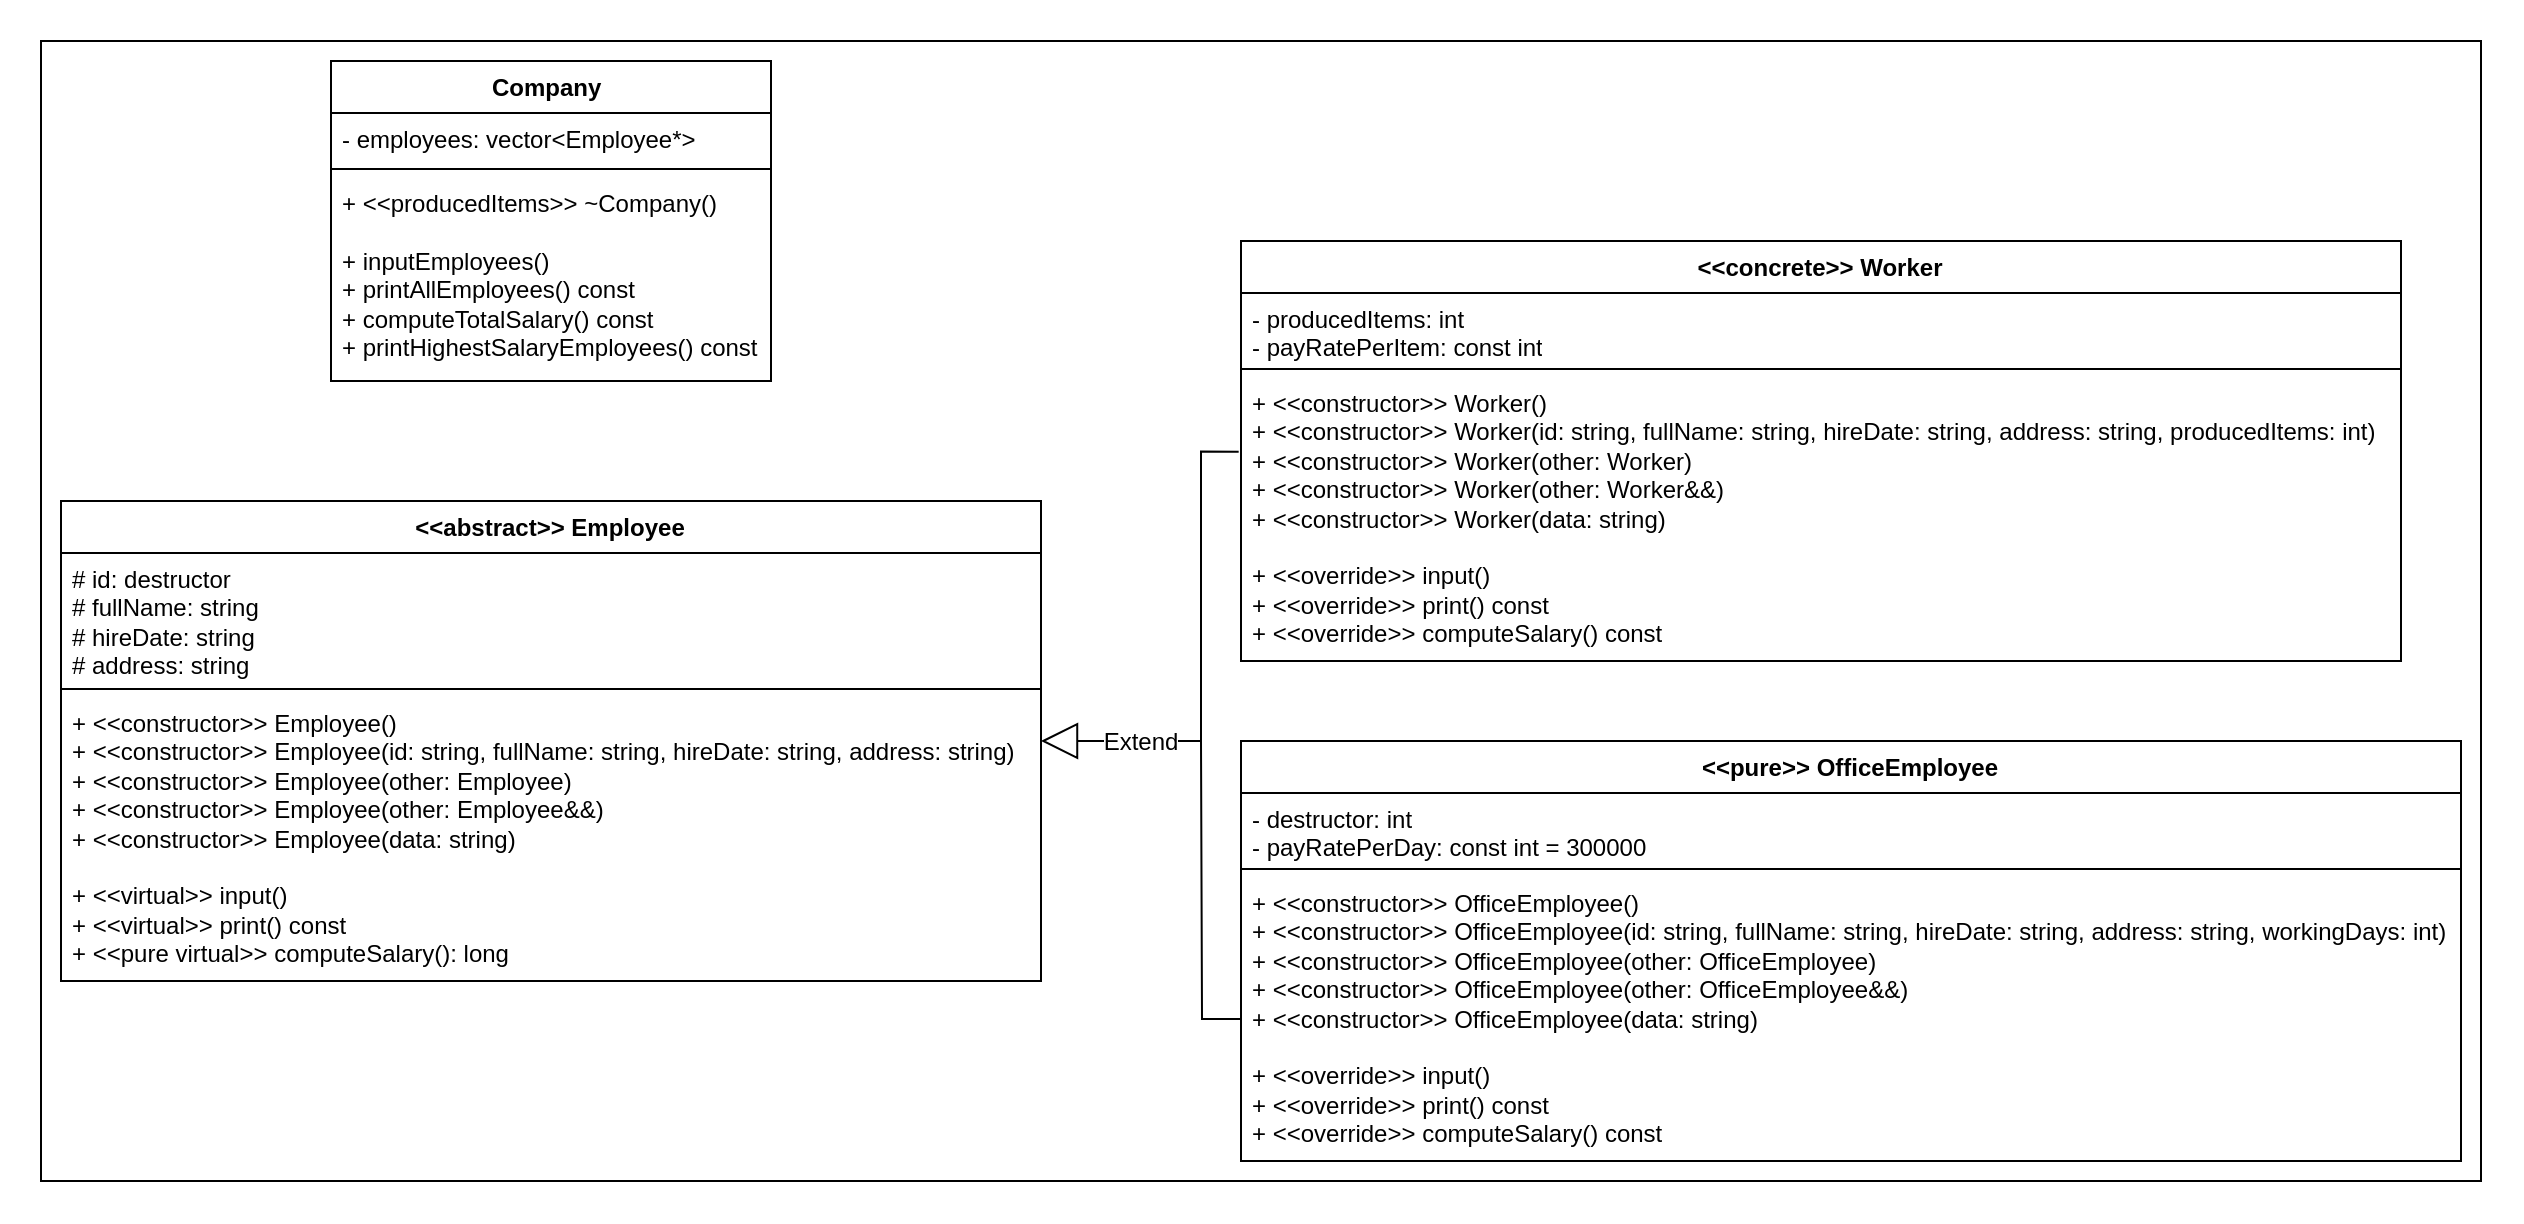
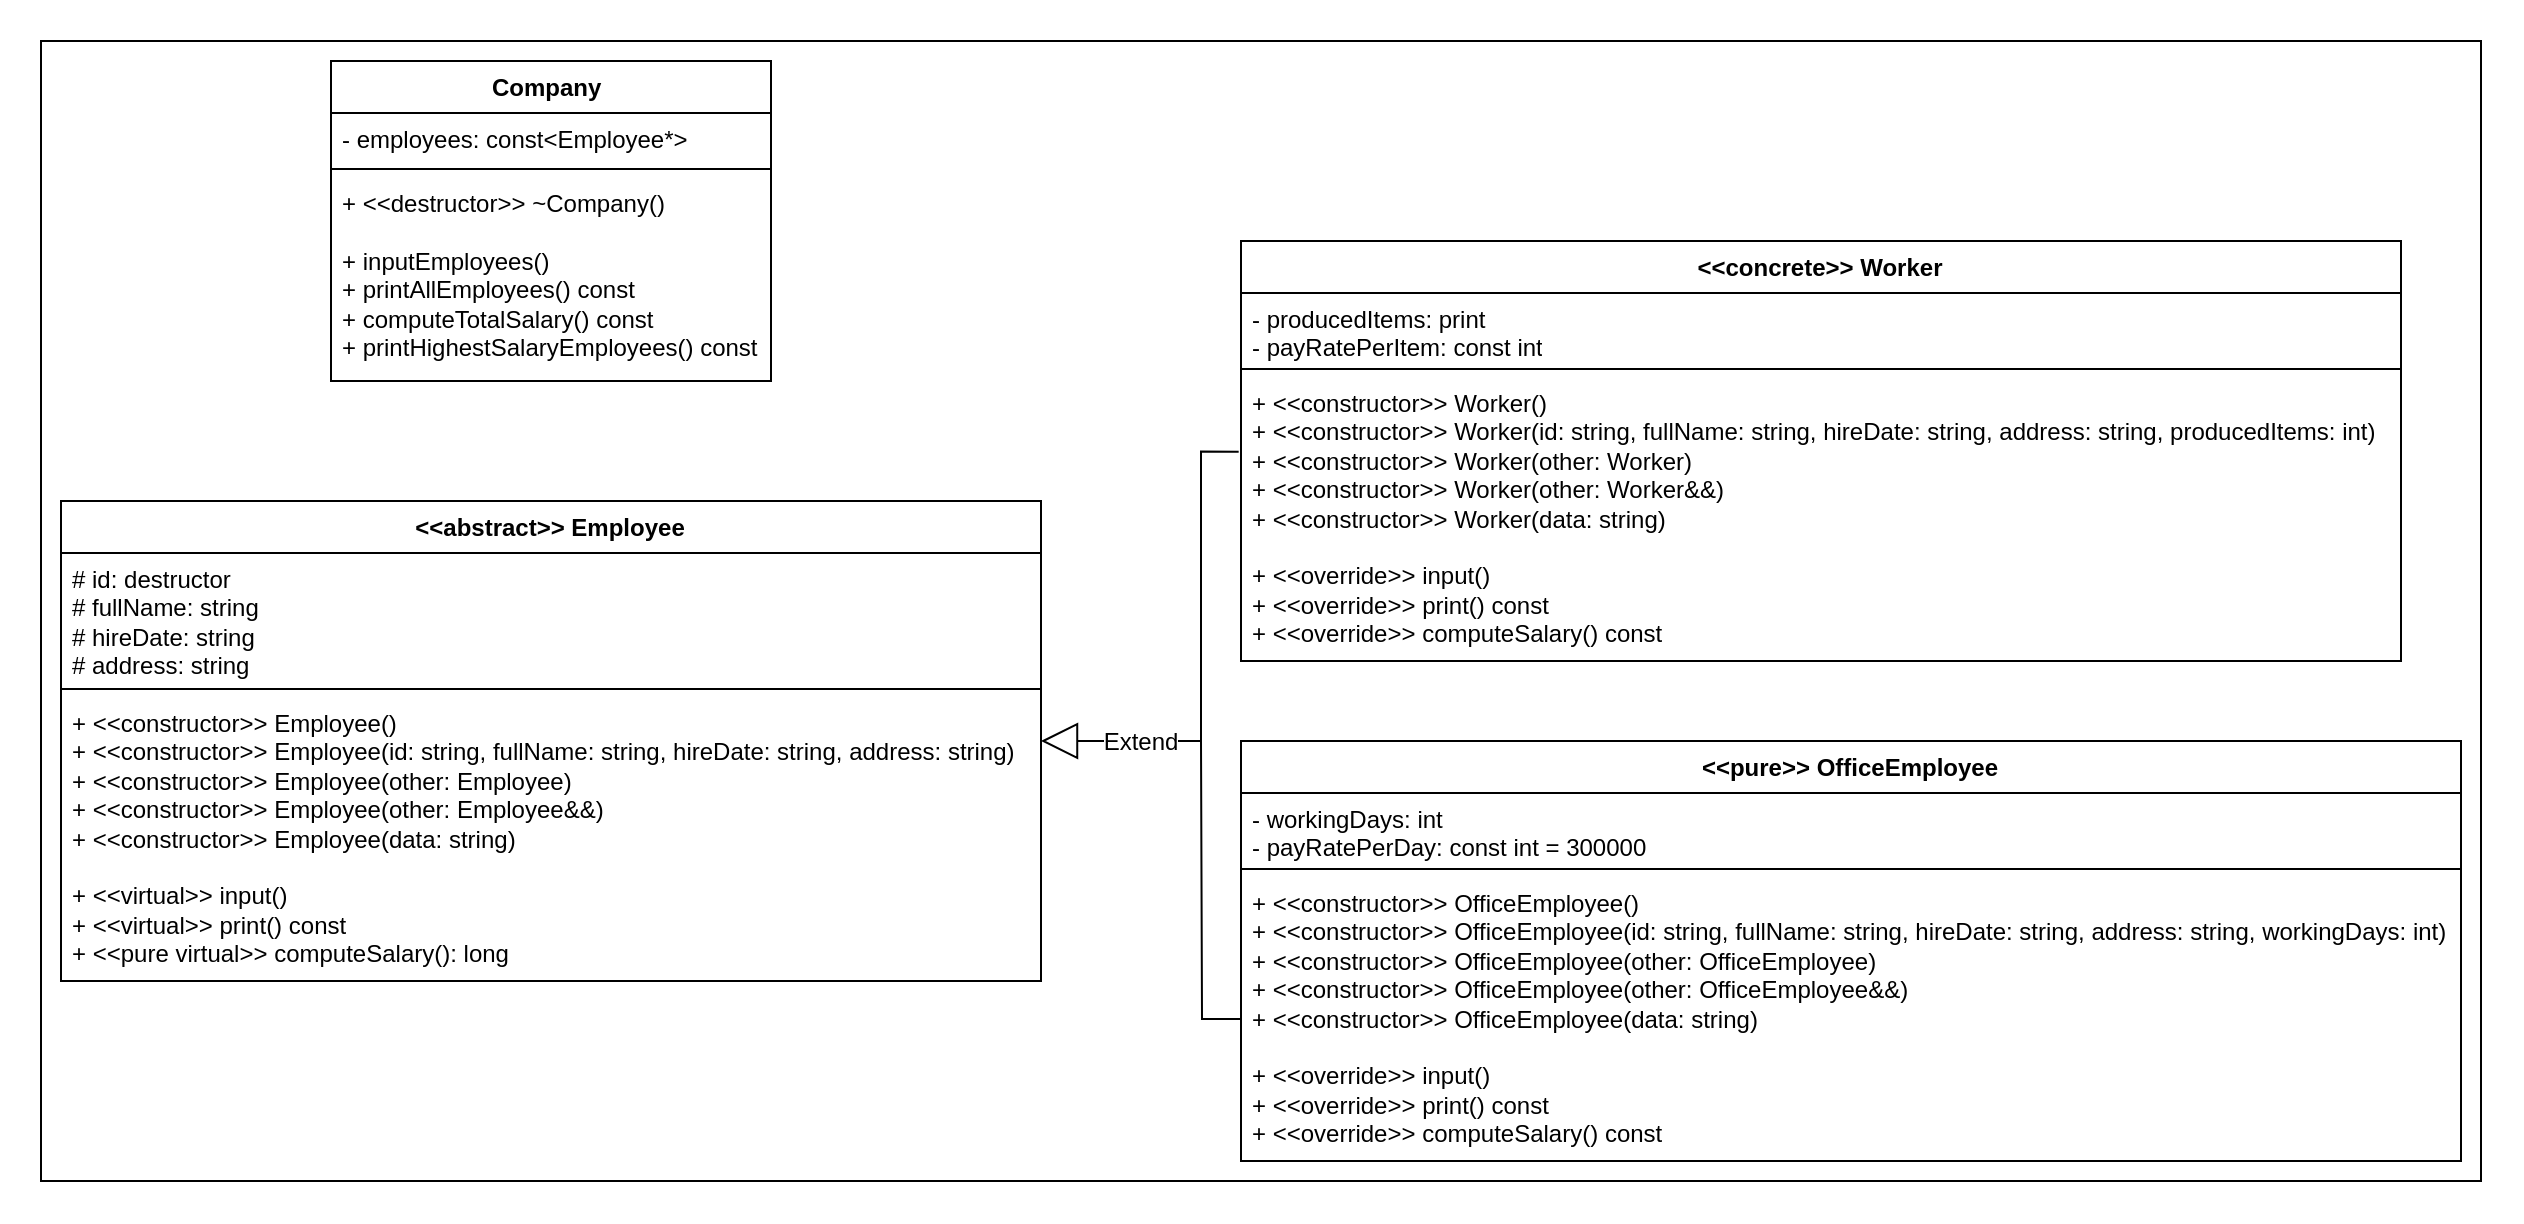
(529, 141) -> (522, 141)
(553, 277) -> (553, 277)
(1419, 336) -> (1419, 336)
(1466, 836) -> (1466, 836)
